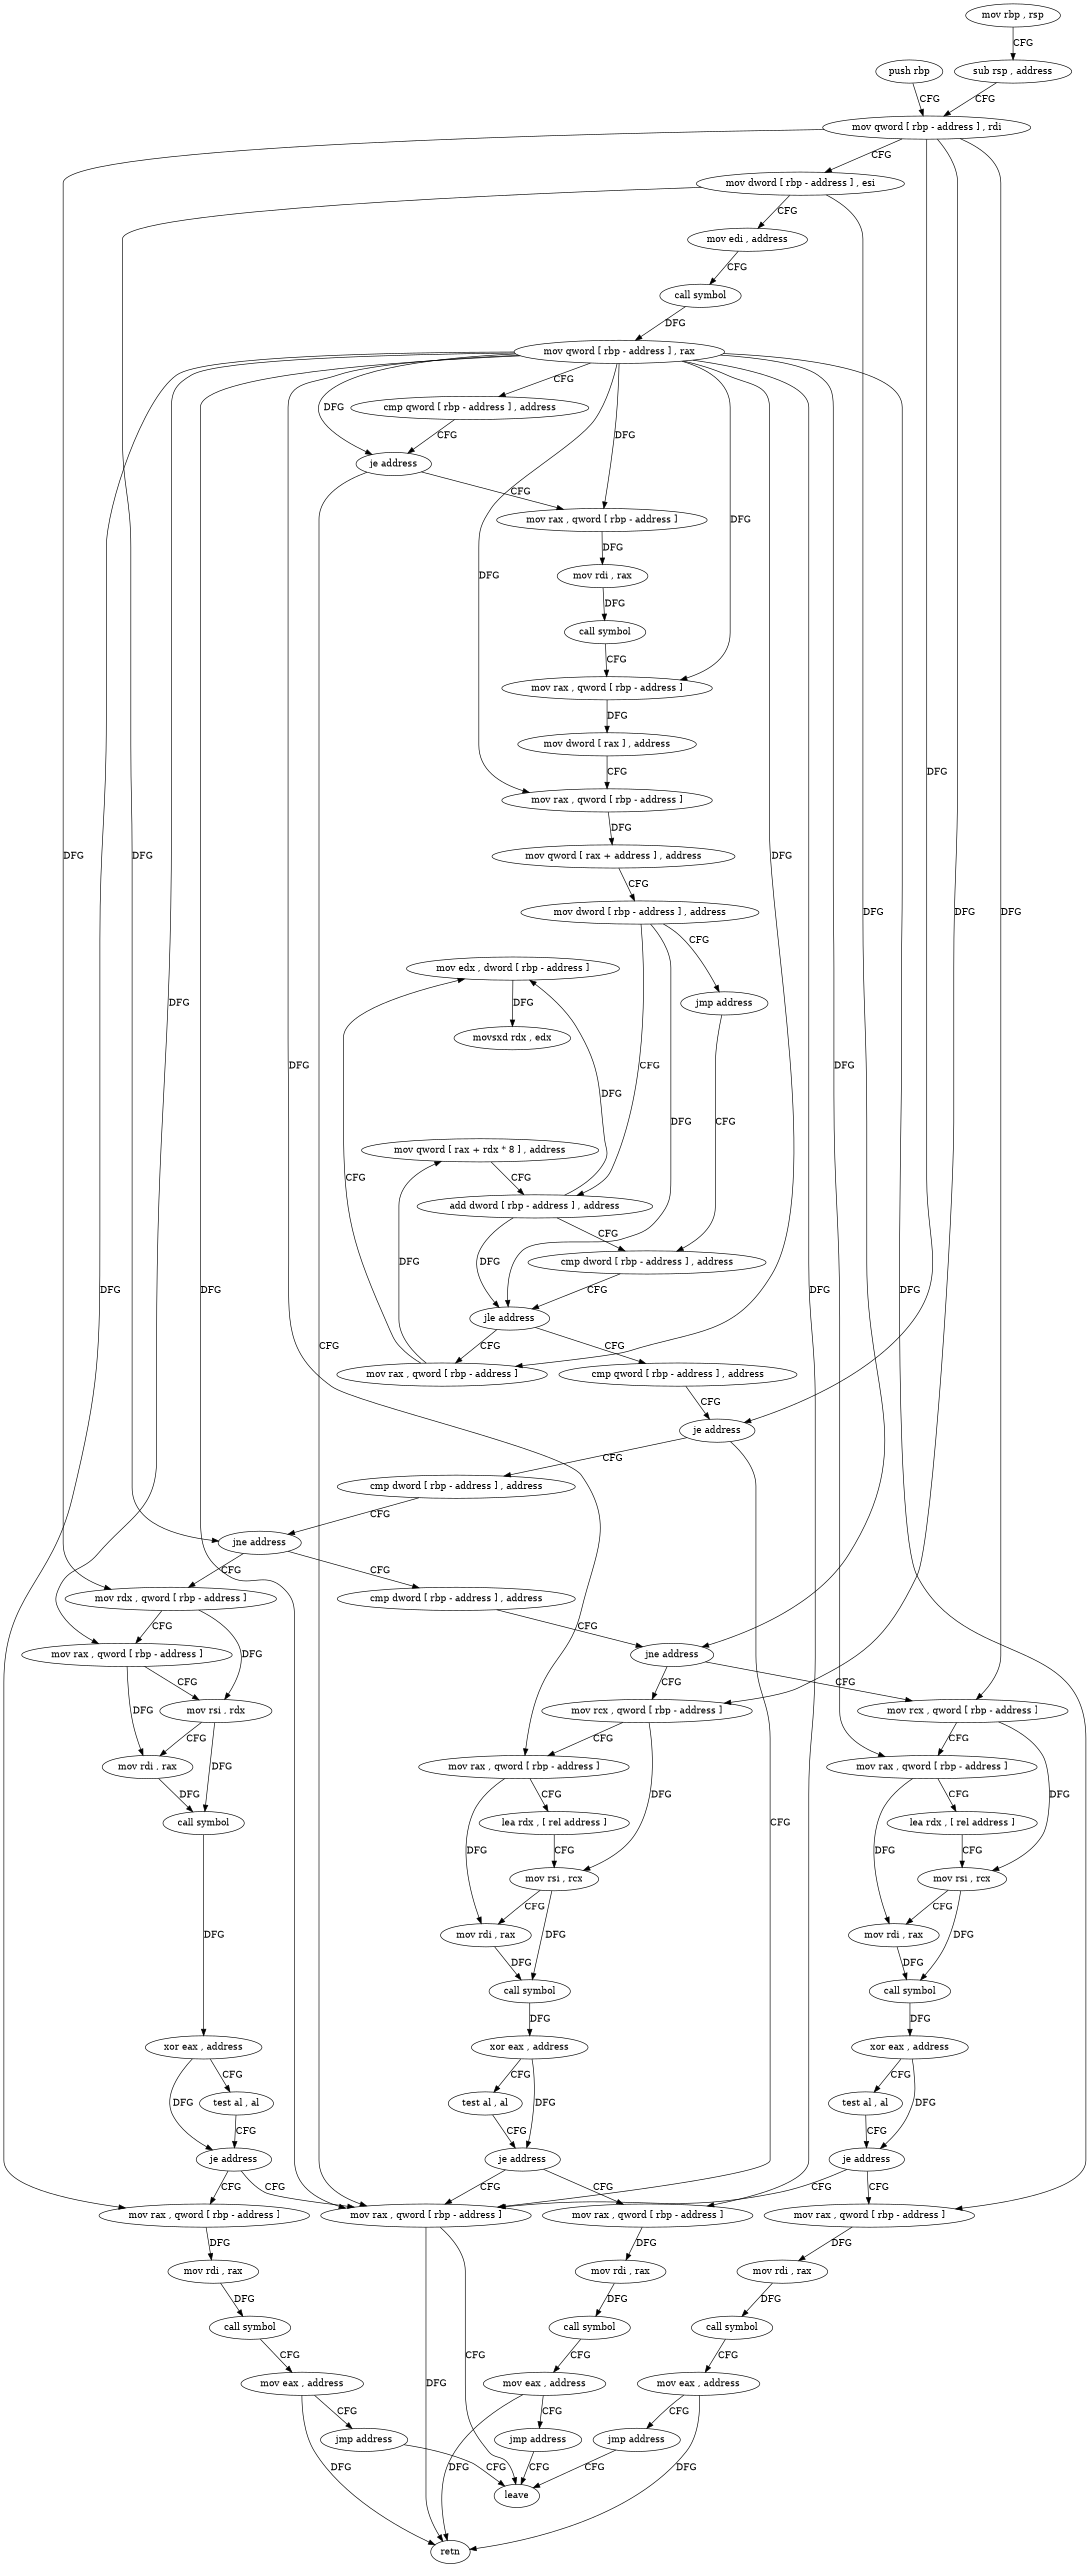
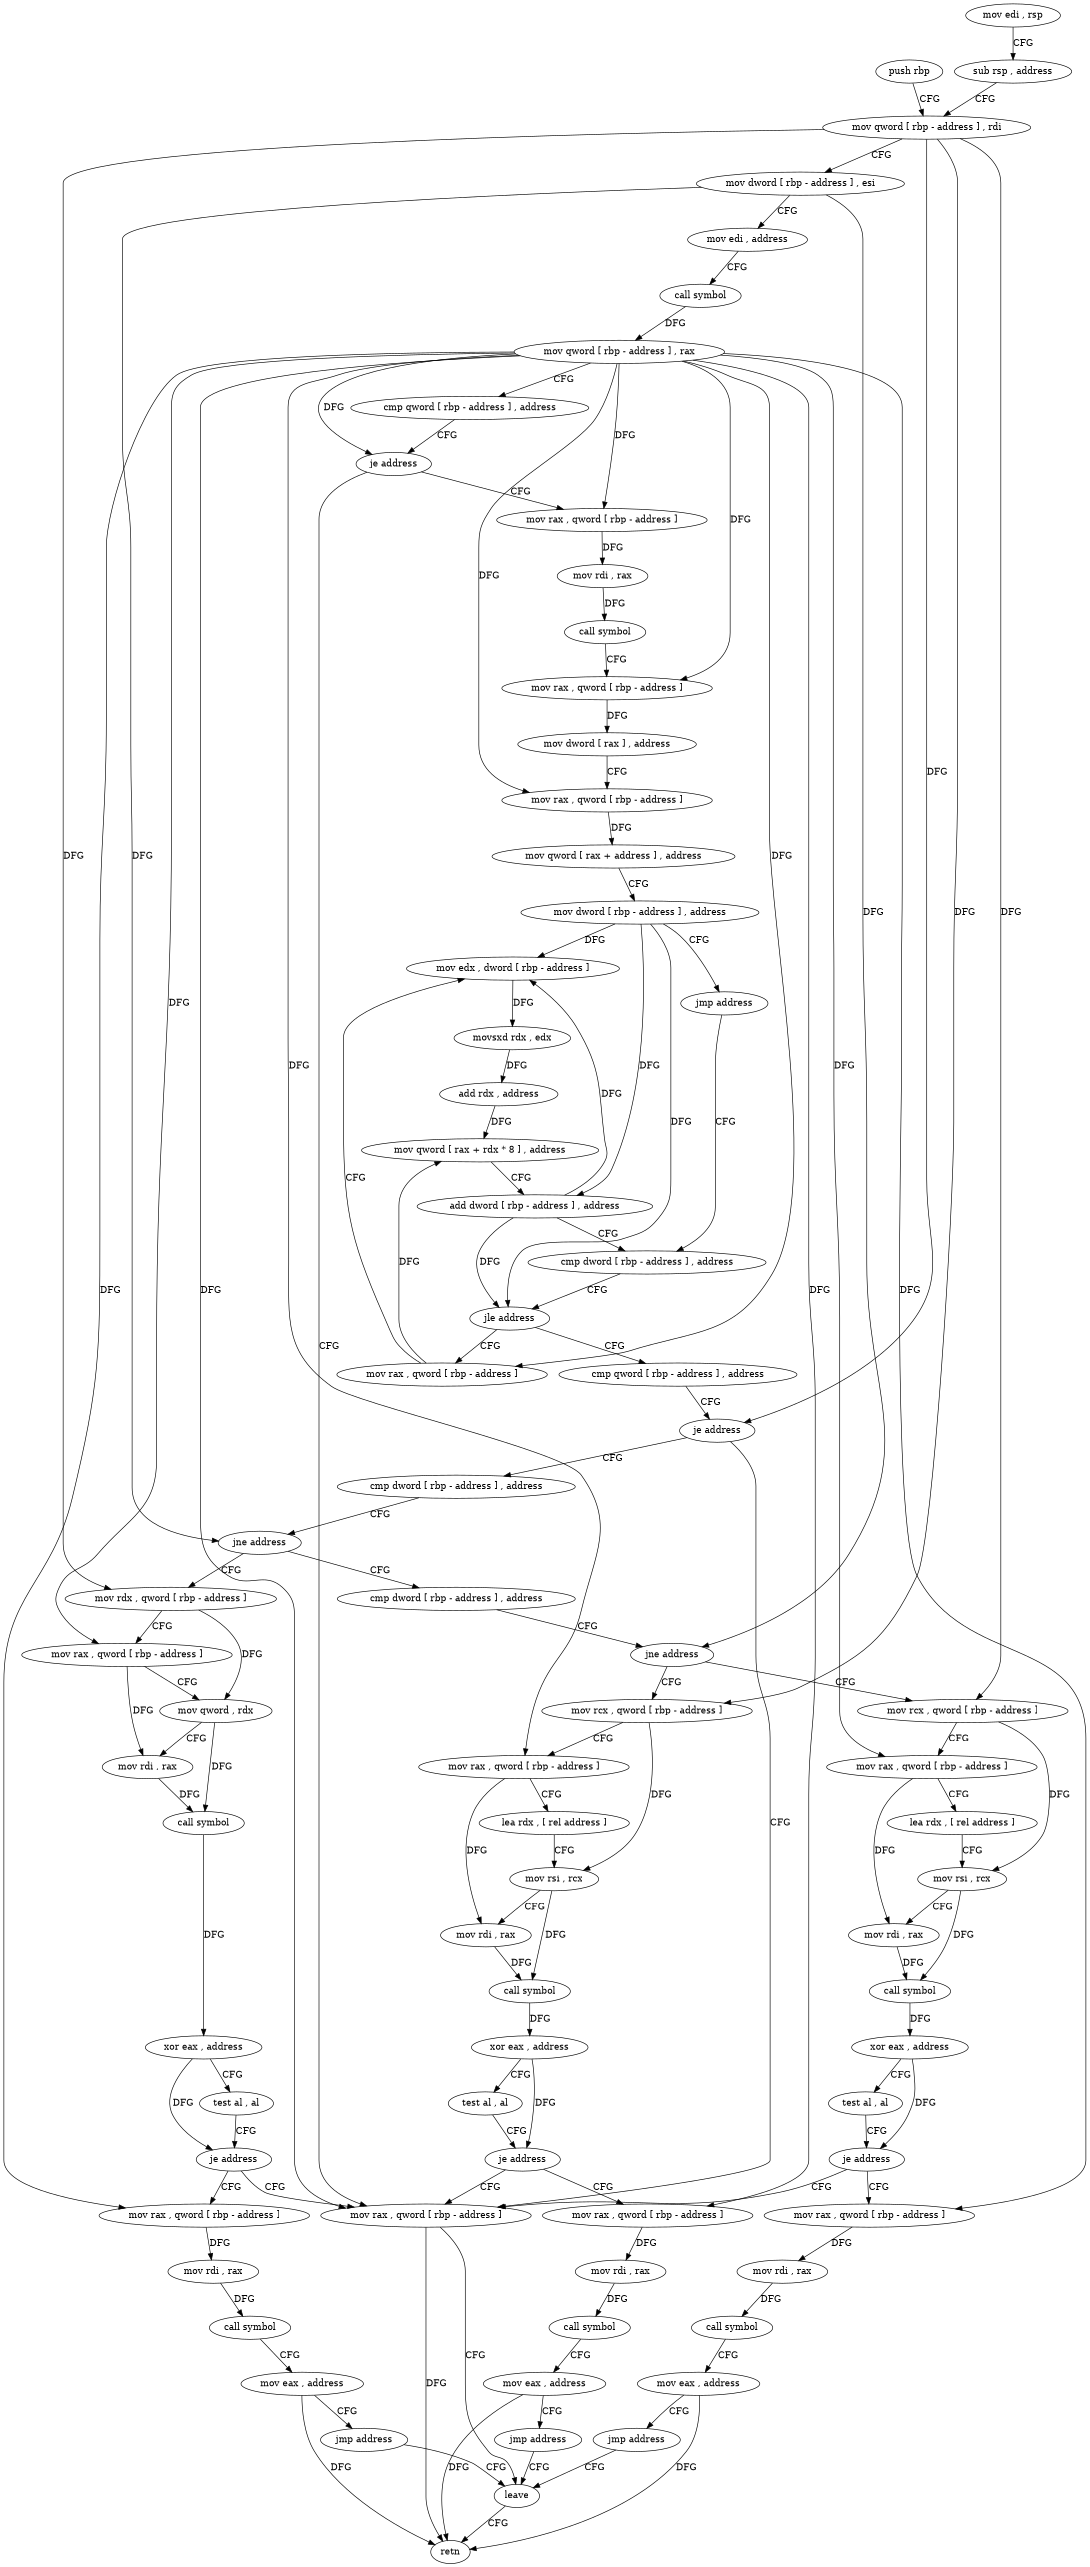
(1013, 15) -> (1013, 15)
none -> (579, 939)
(650, 1066) -> (650, 1066)
none -> (499, 1094)
(216, 1711) -> (216, 1711)
none -> (486, 2522)
